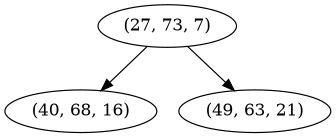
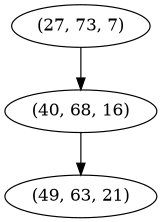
(207, 64) -> (81, 148)
